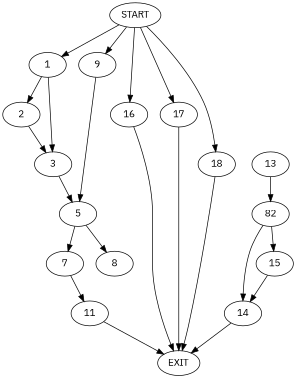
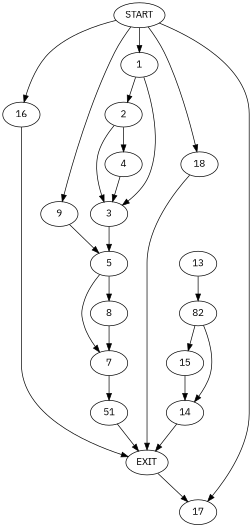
none -> (124, 164)
(179, 235) -> (170, 485)
(90, 313) -> (109, 413)
none -> (109, 335)
